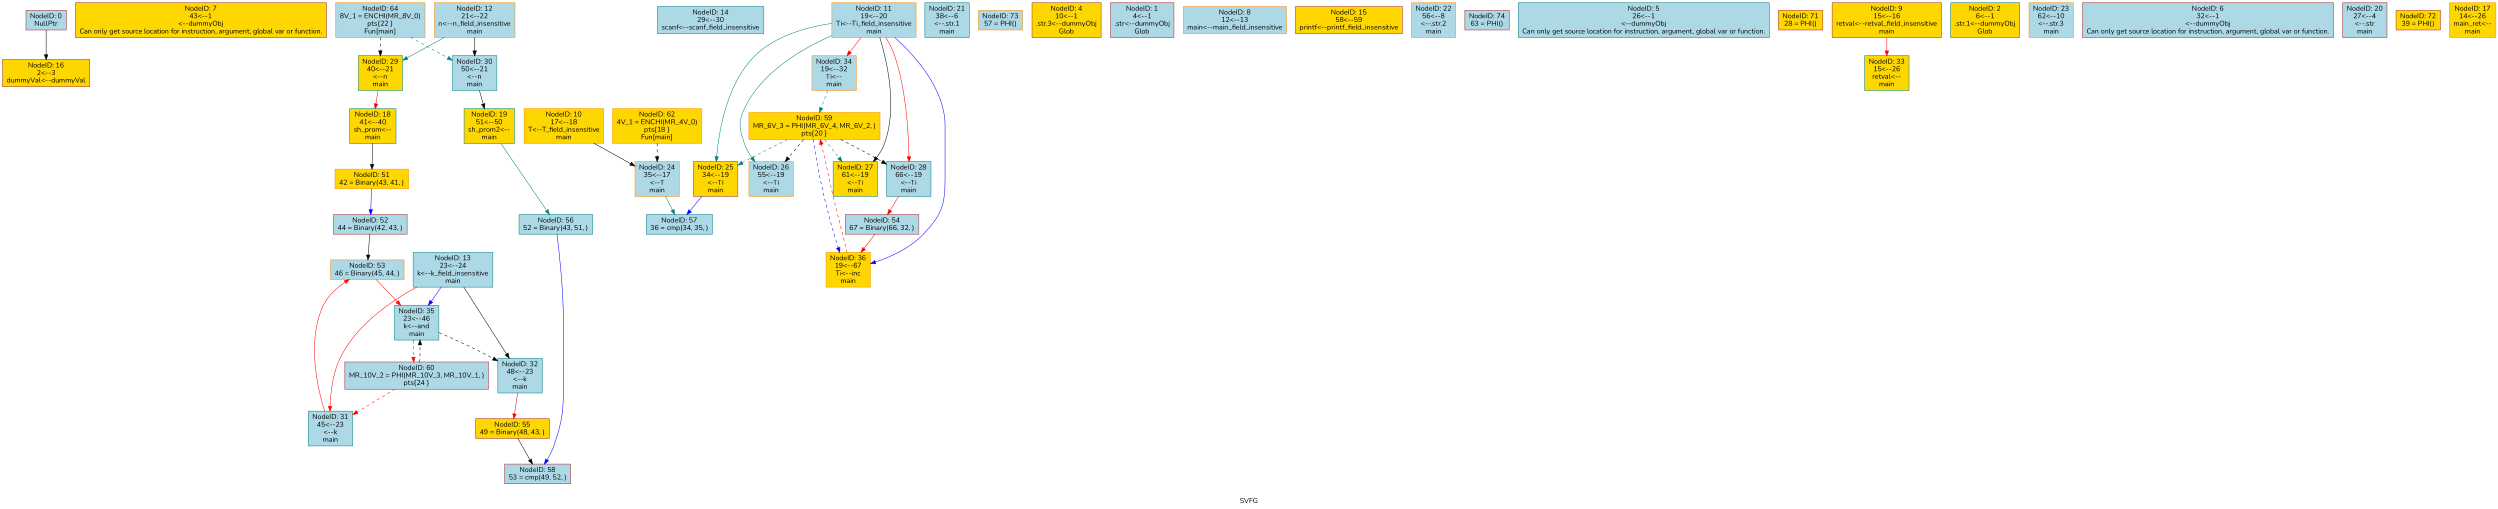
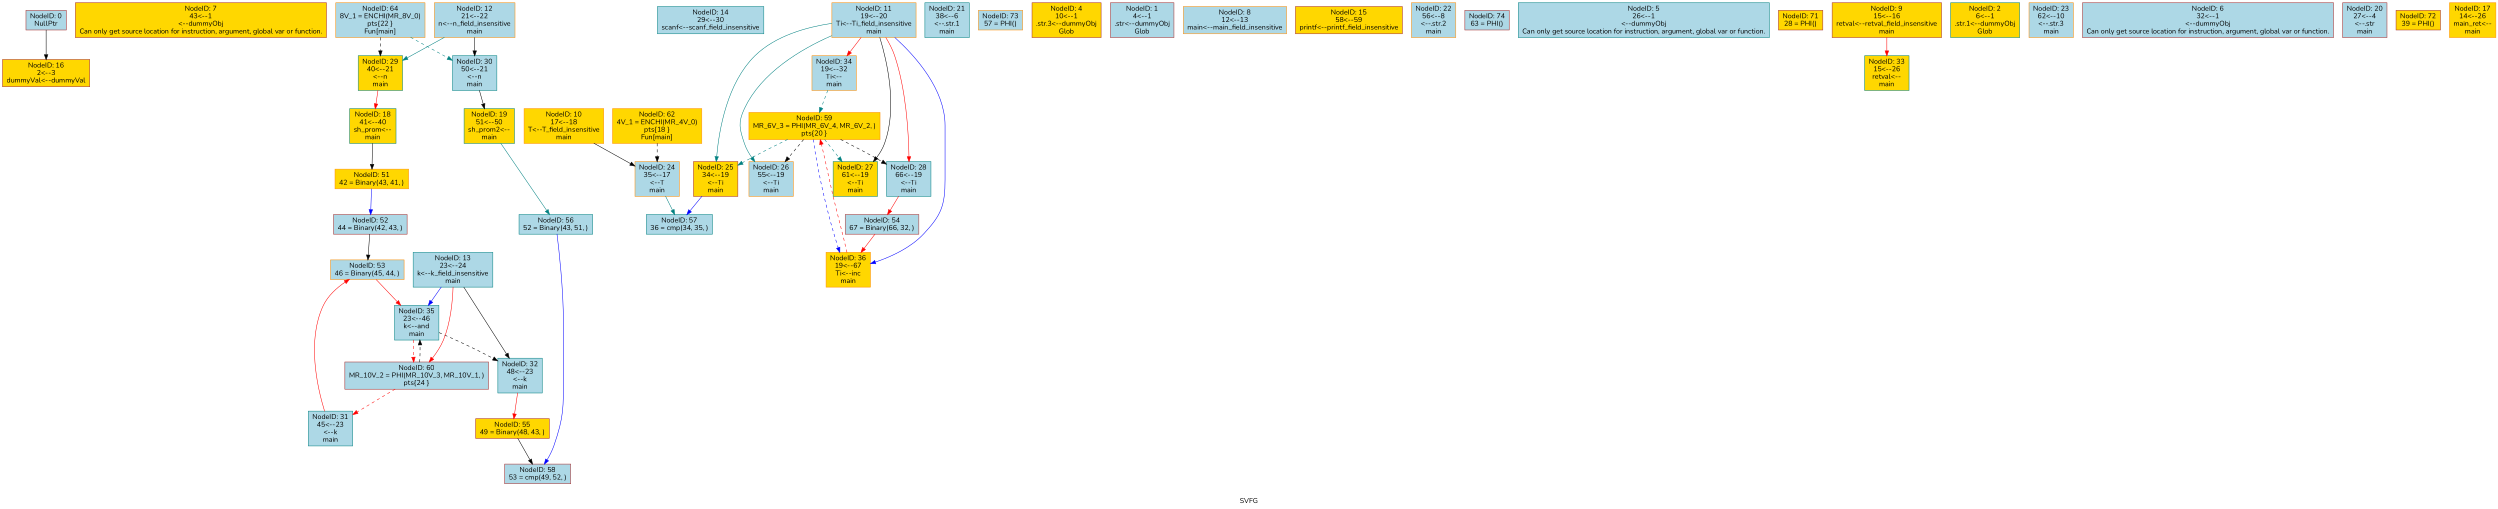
(356, 334) -> (448, 324)
